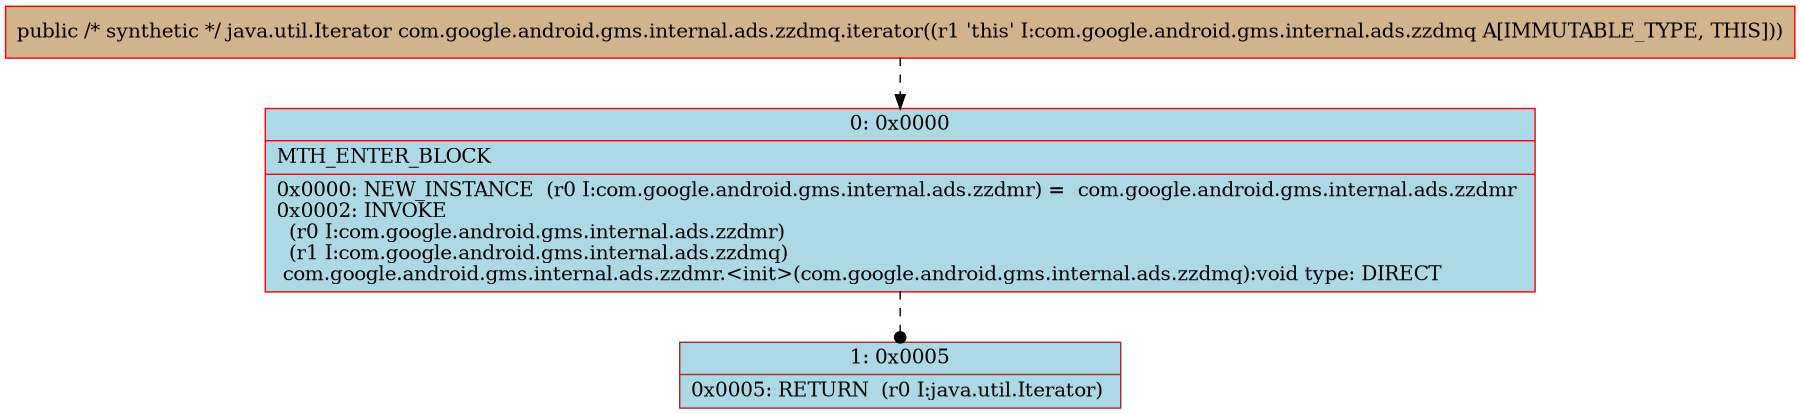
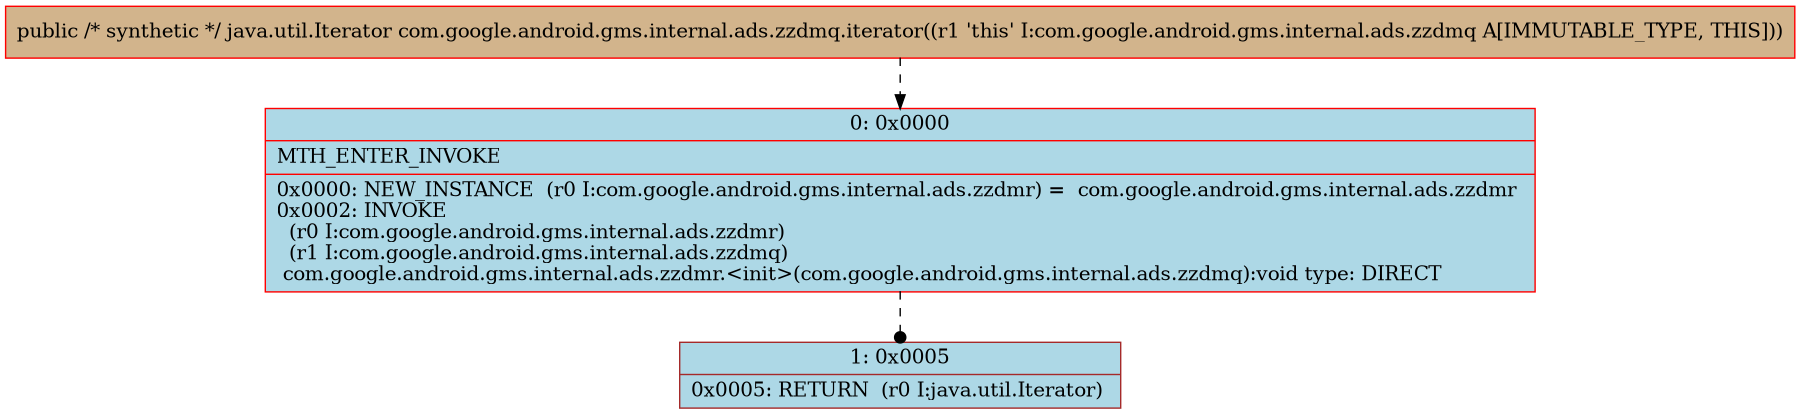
(384, 157) -> (389, 157)
